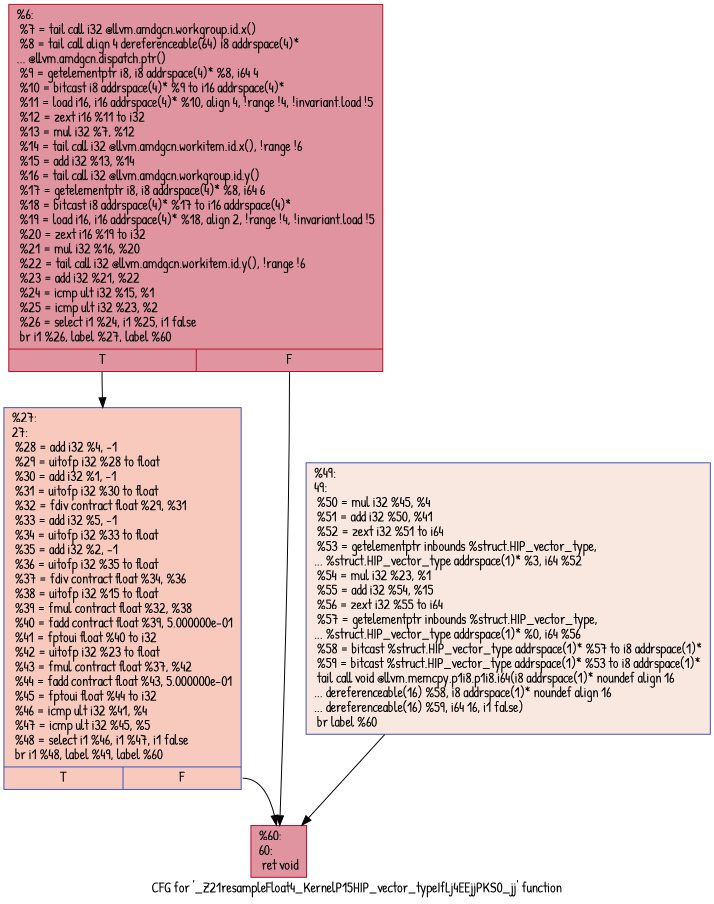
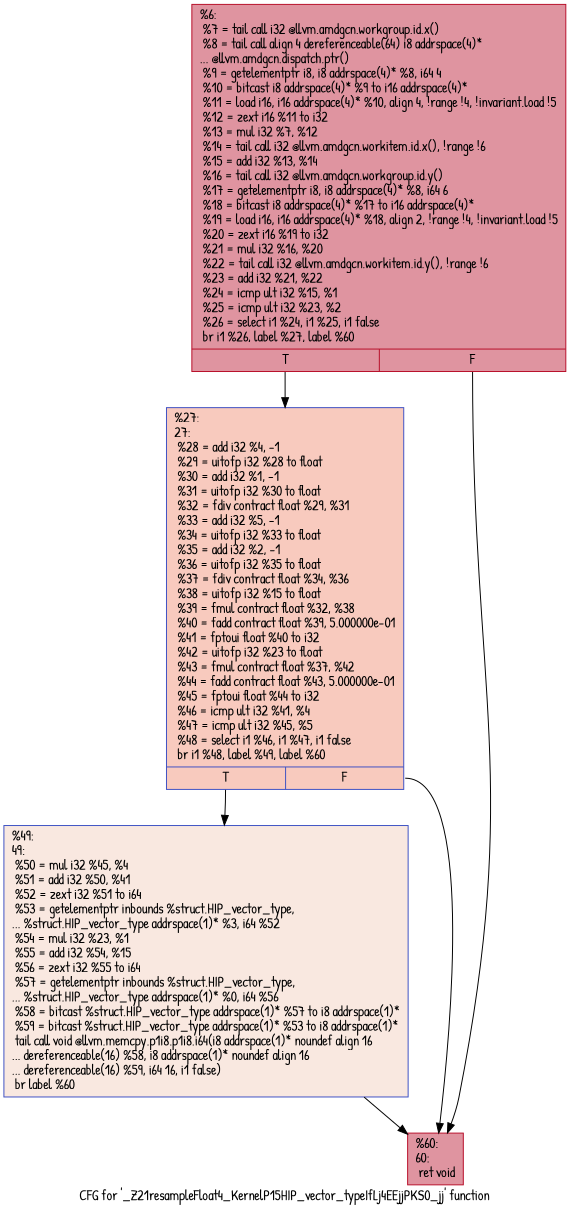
none -> (225, 803)
